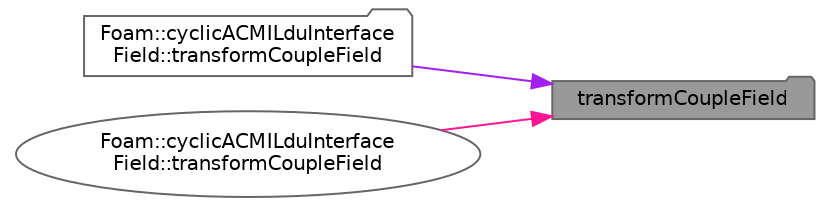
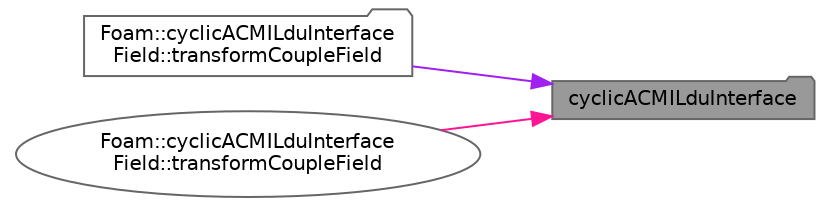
(683, 100) -> (683, 100)
